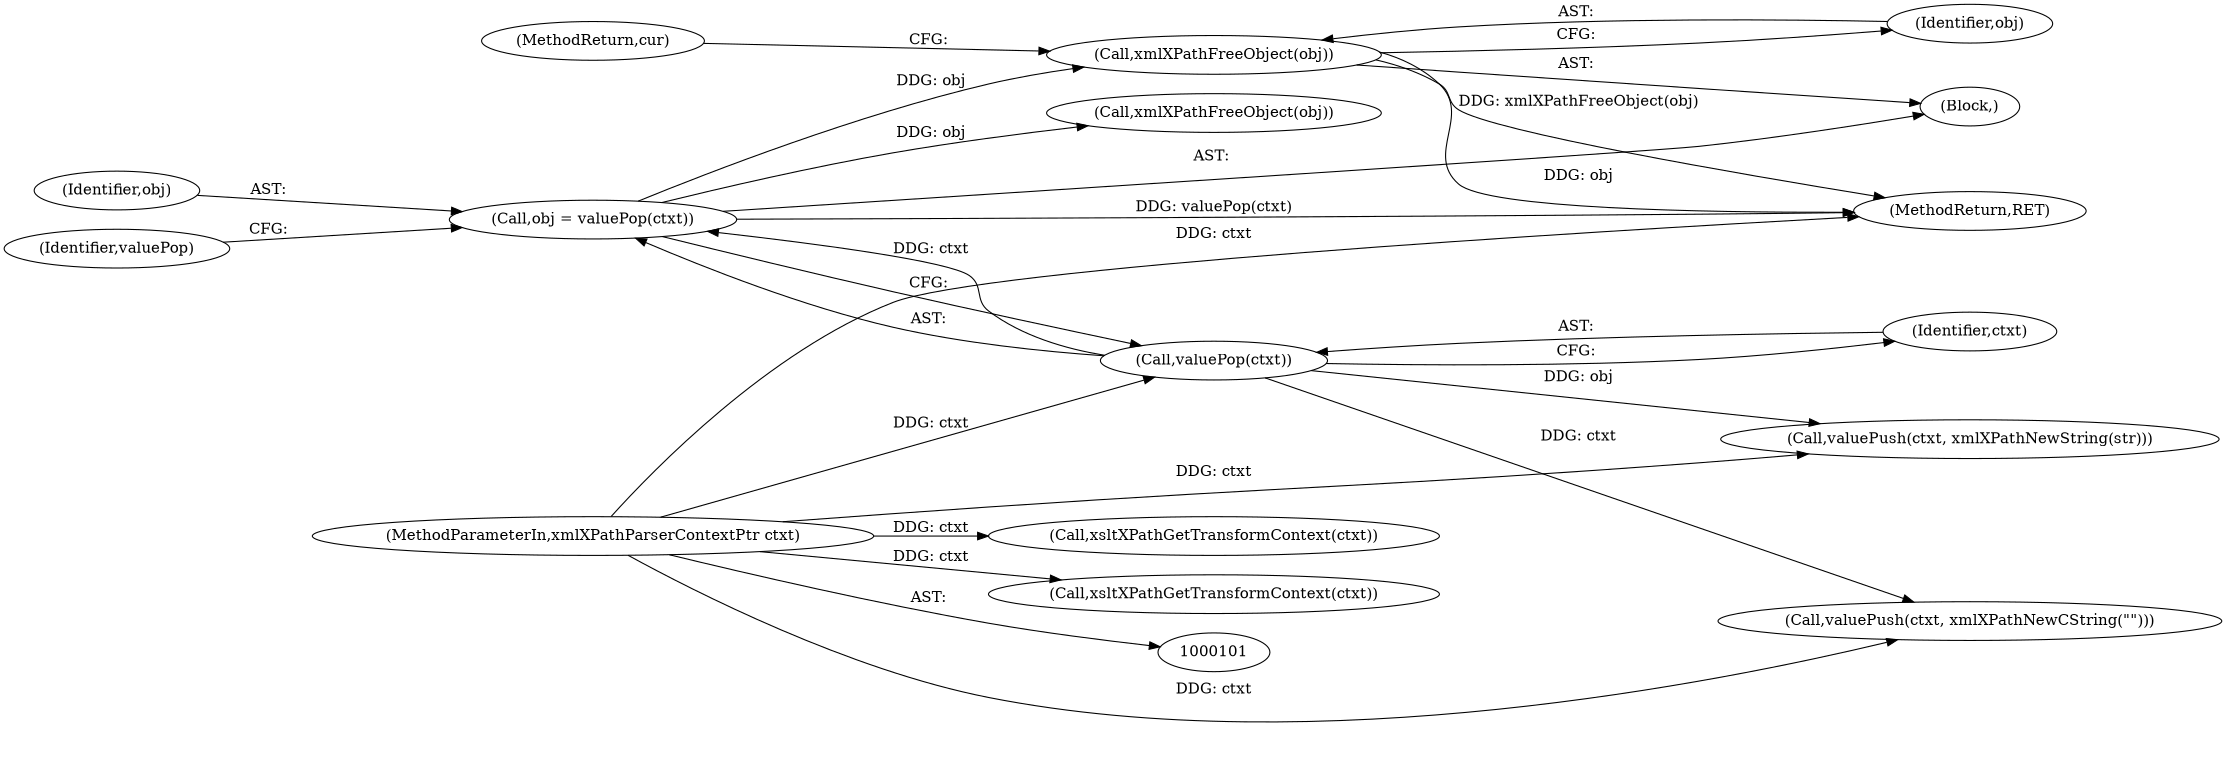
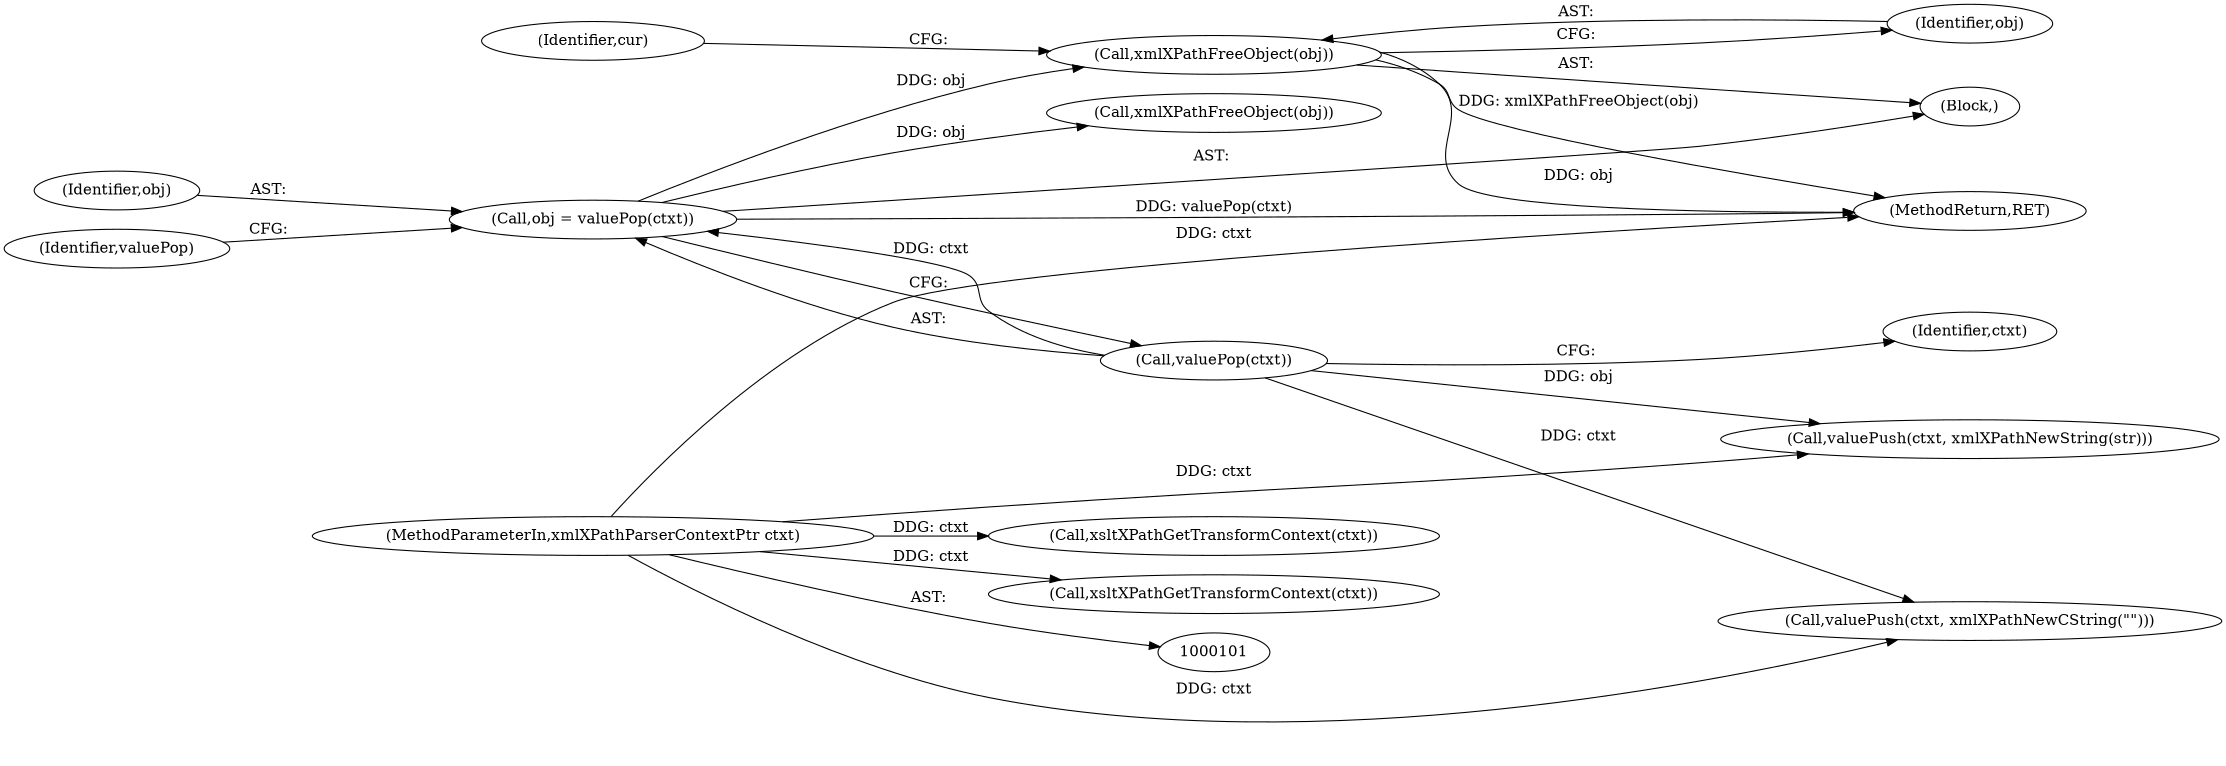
(593, 41) -> (593, 41)
(1605, 338) -> none
(902, 449) -> none
